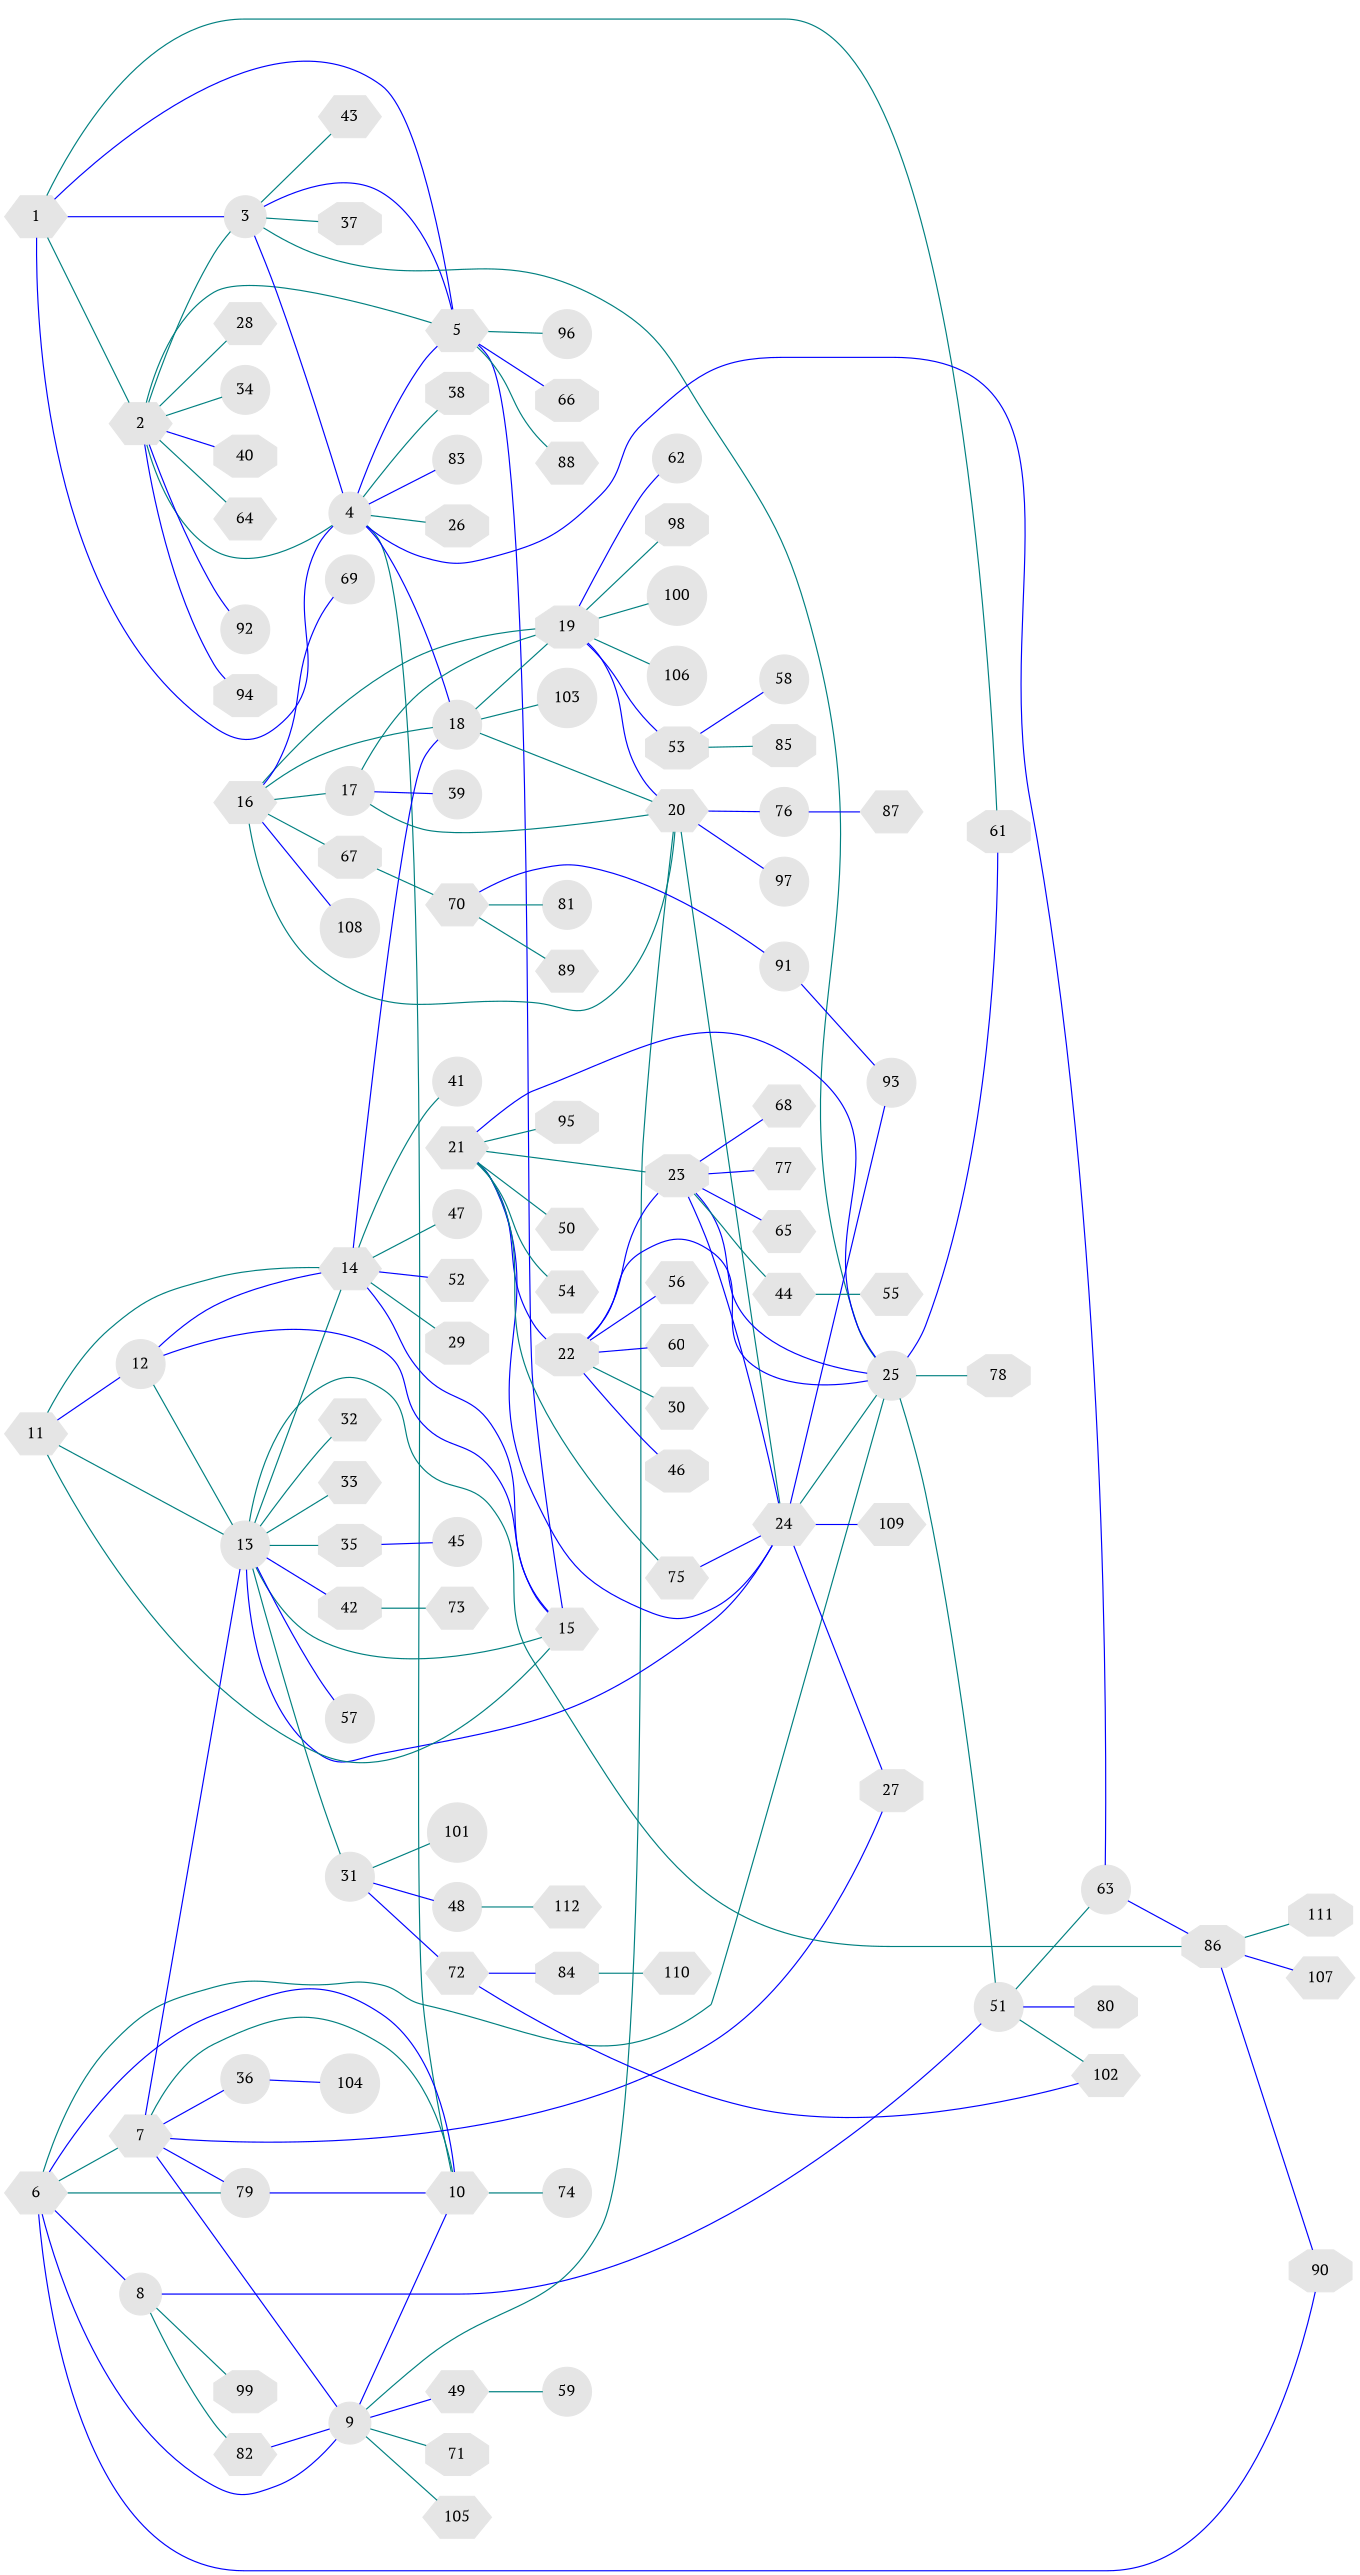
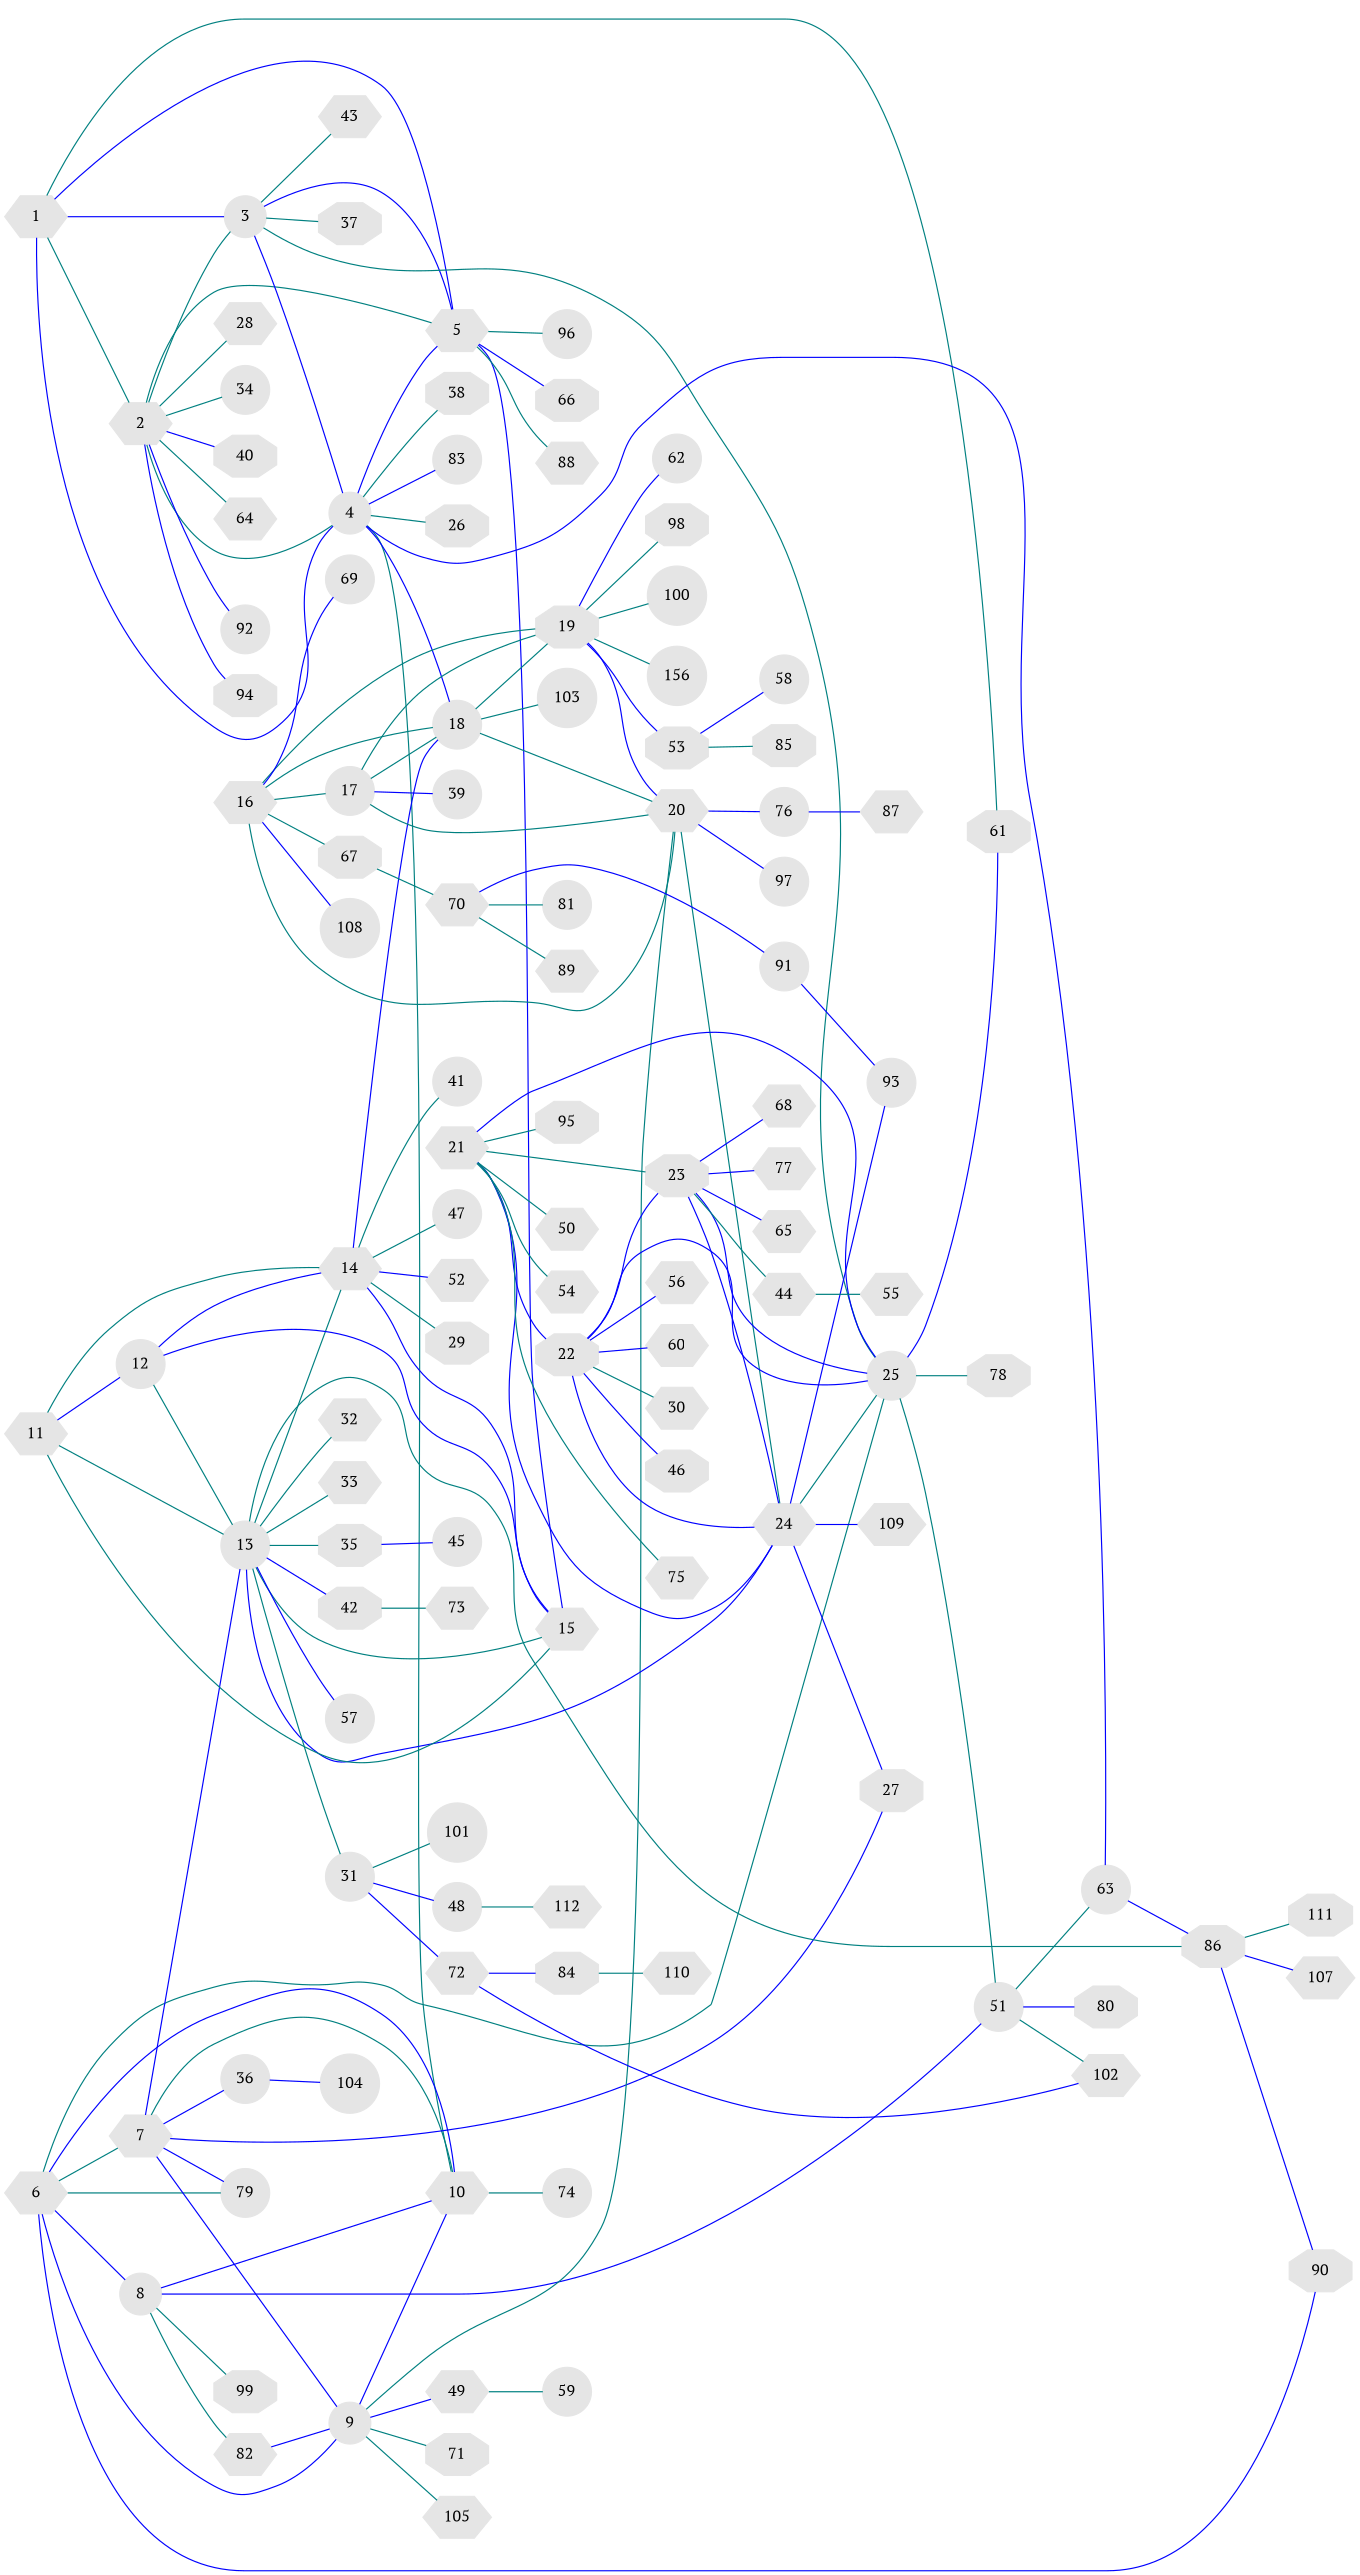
(677, 676) -> (677, 676)
none -> (400, 760)
(731, 1551) -> (631, 1492)
(348, 2193) -> (296, 2244)
